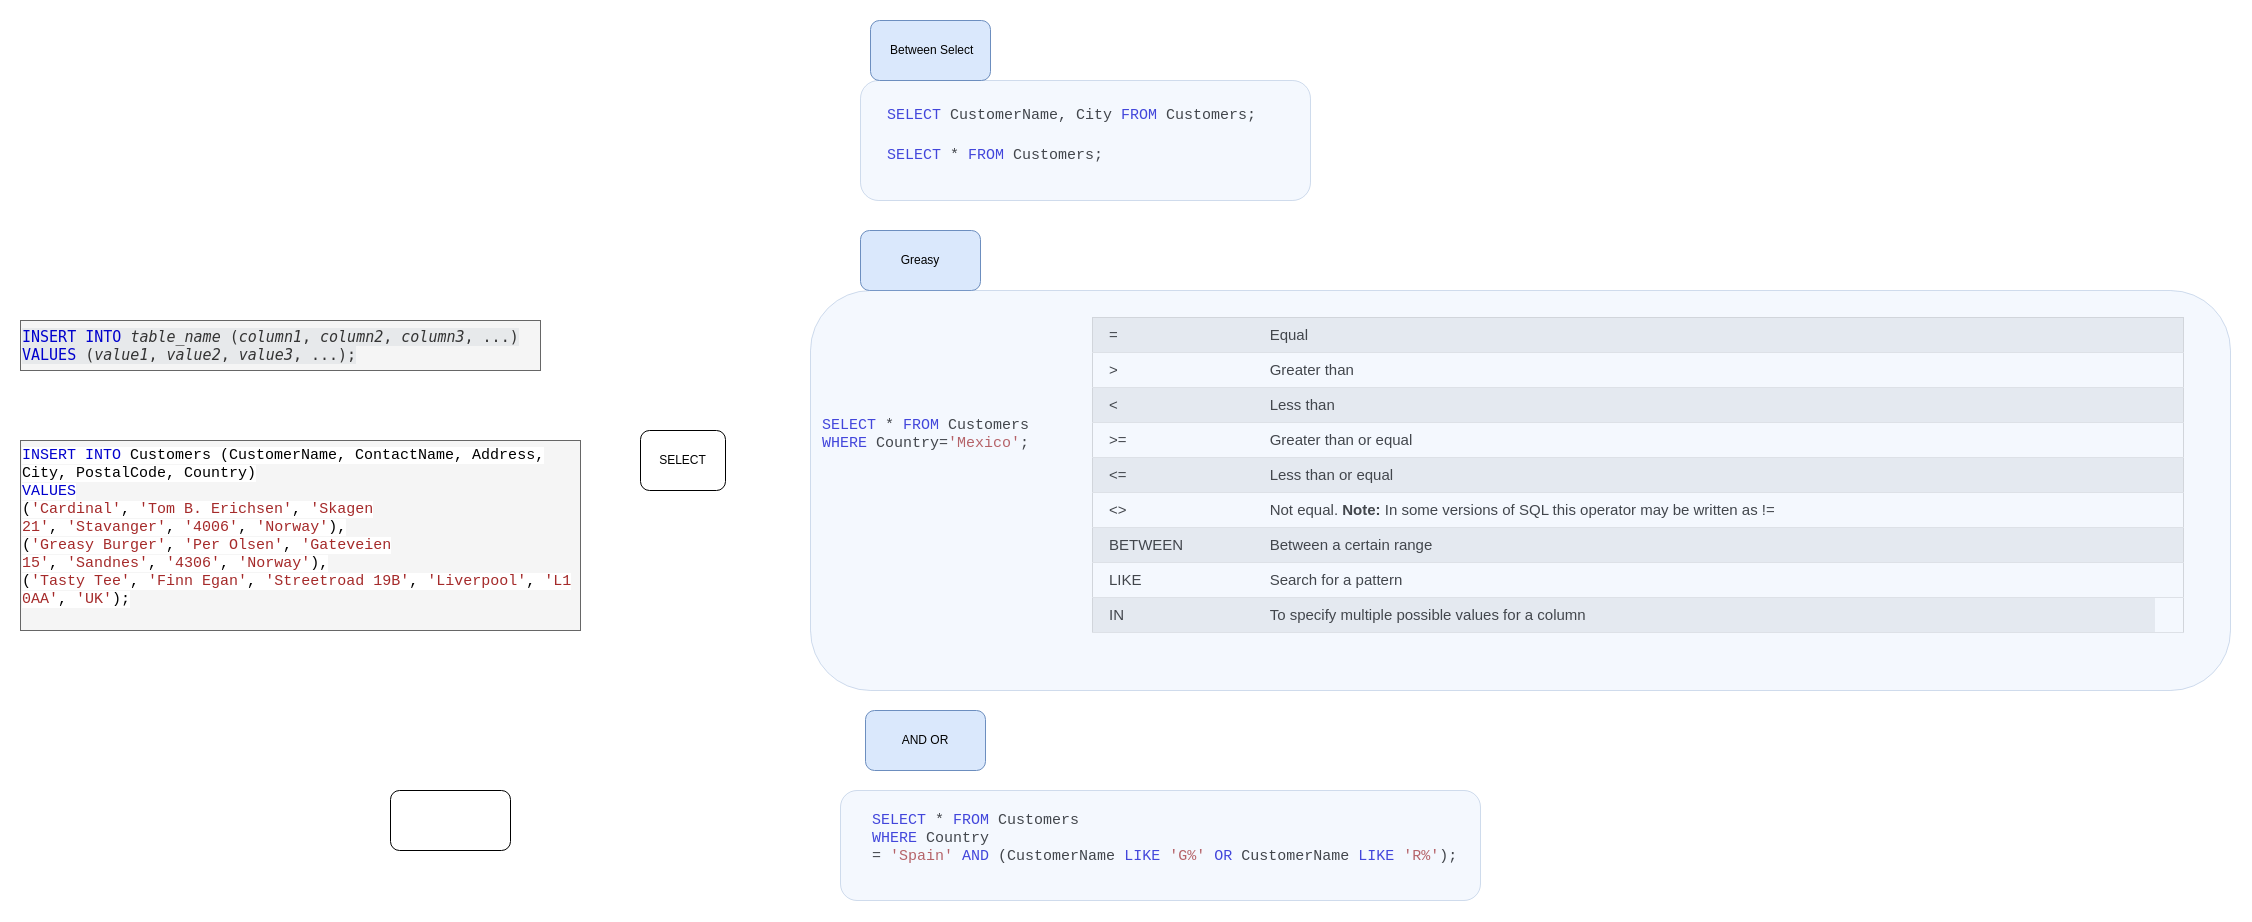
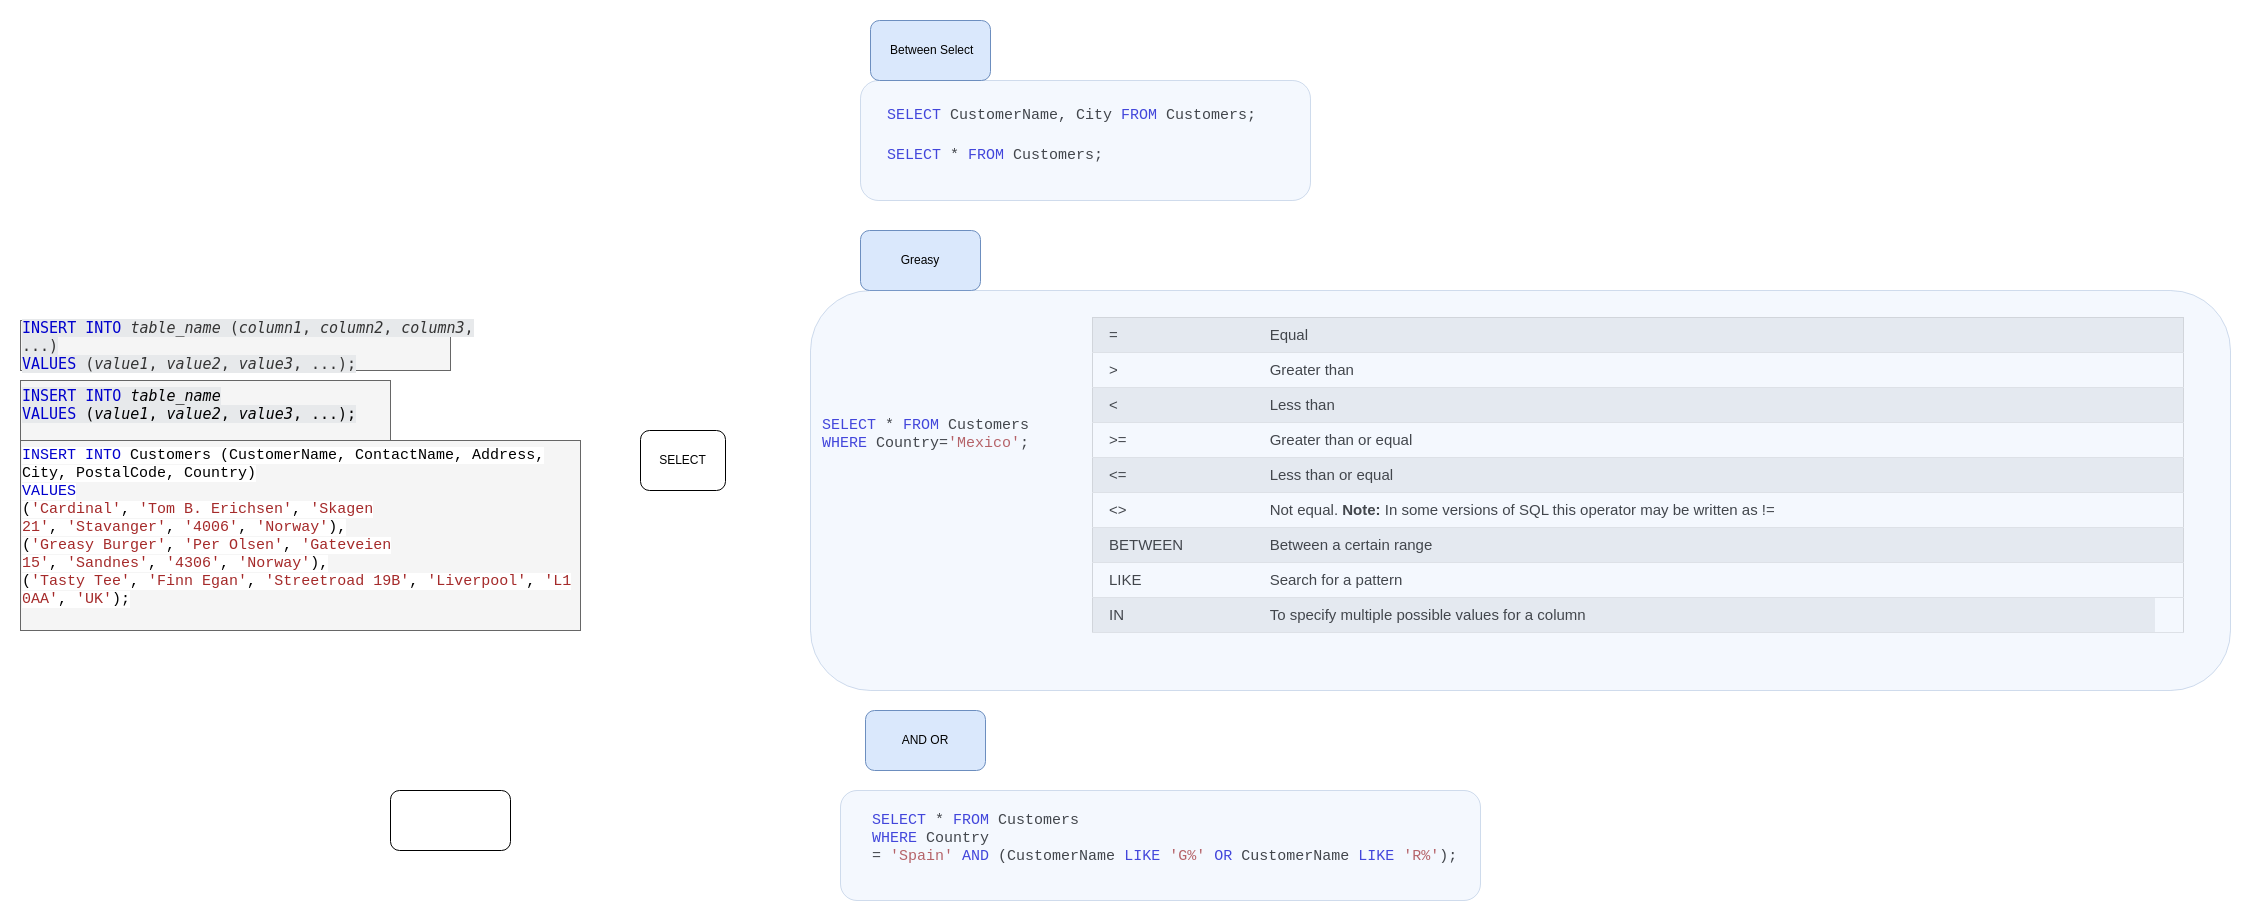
(281, 346) -> (236, 346)
none -> (206, 411)
